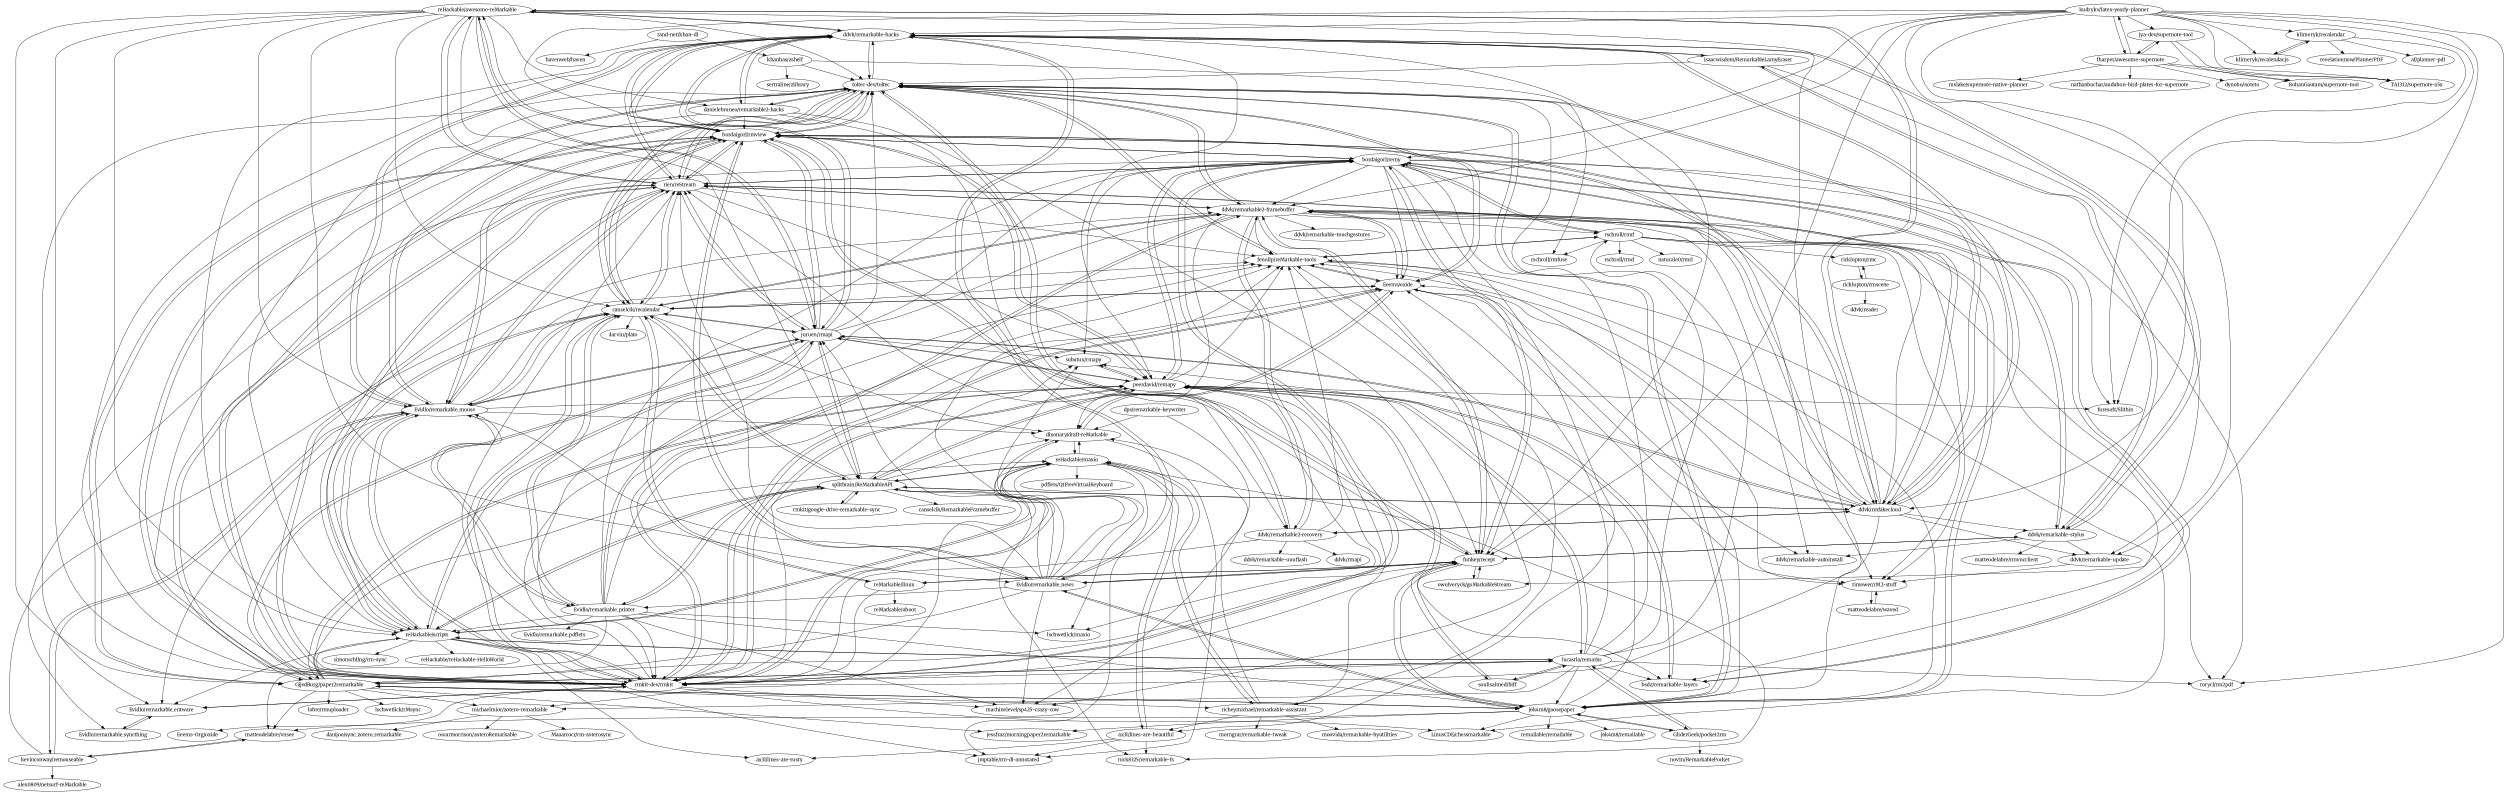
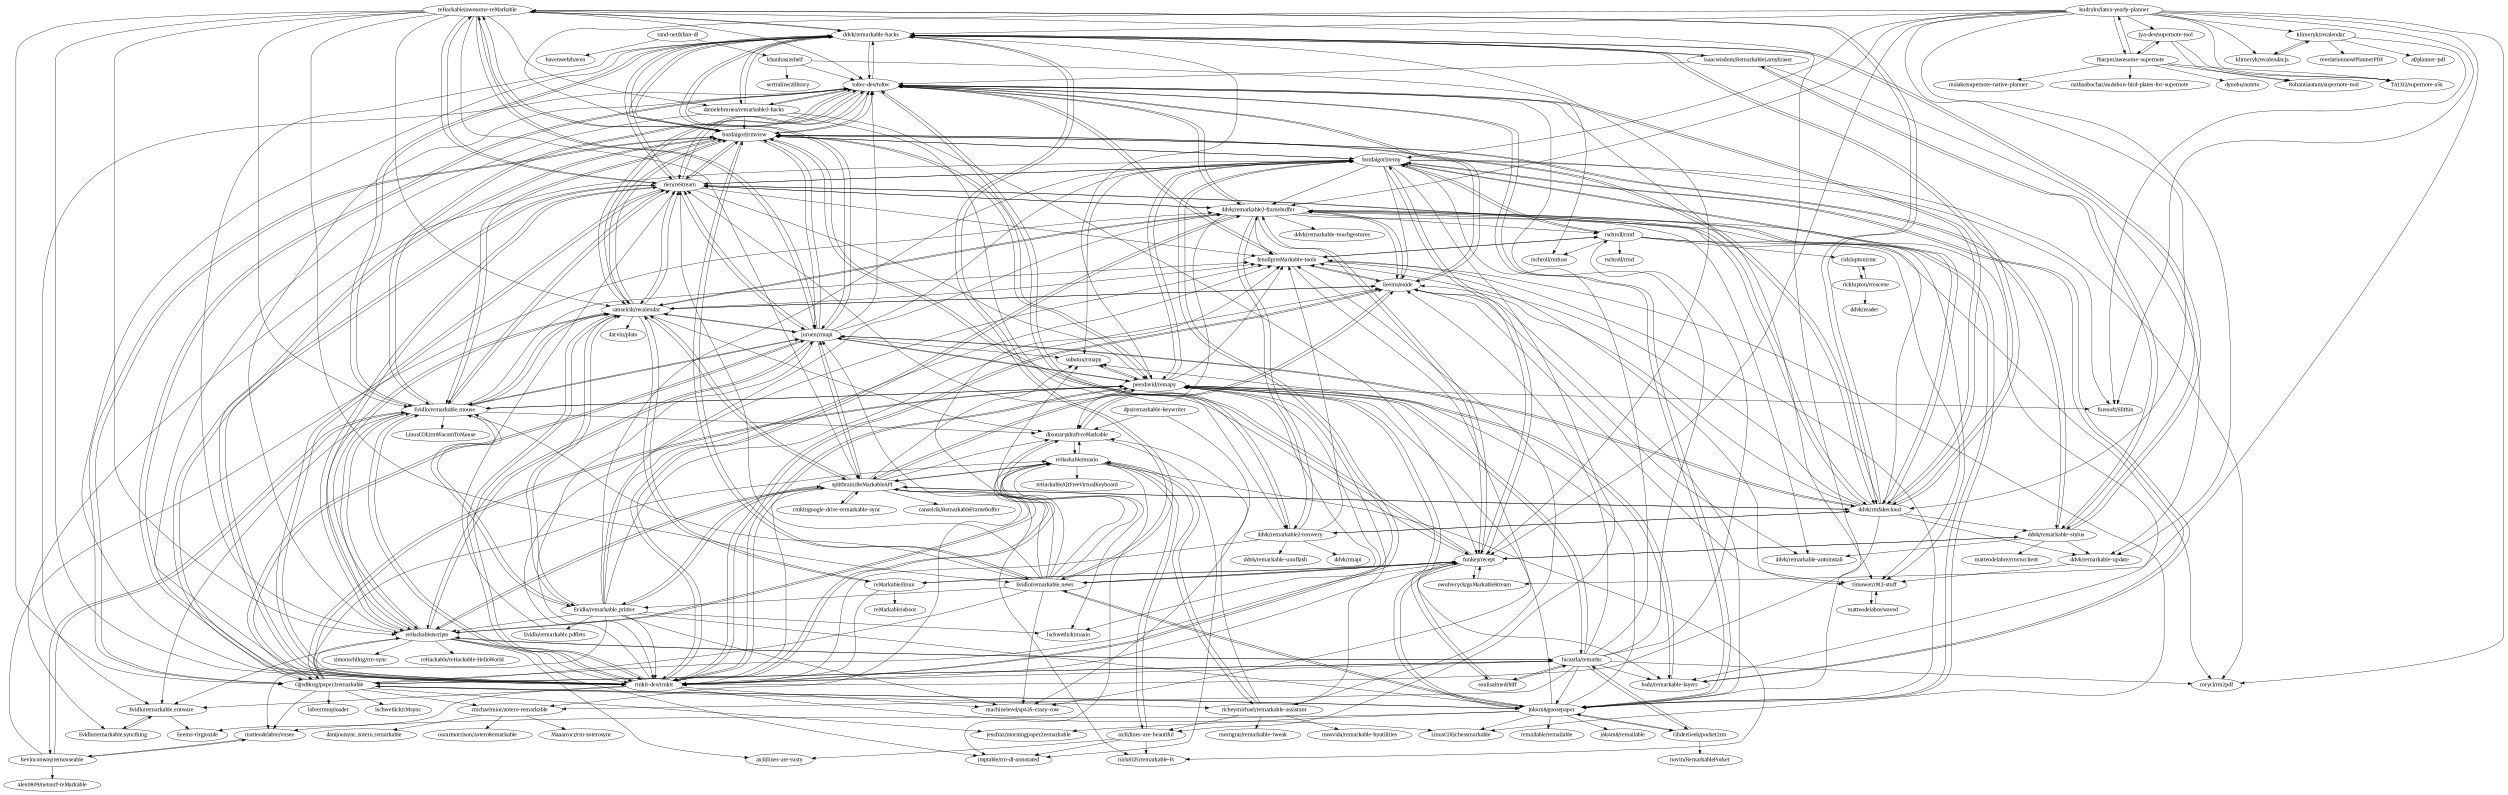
(1676, 260) -> none
none -> (807, 397)
none -> (441, 435)
none -> (1438, 464)
(1077, 485) -> (1077, 485)
(413, 697) -> (178, 722)
